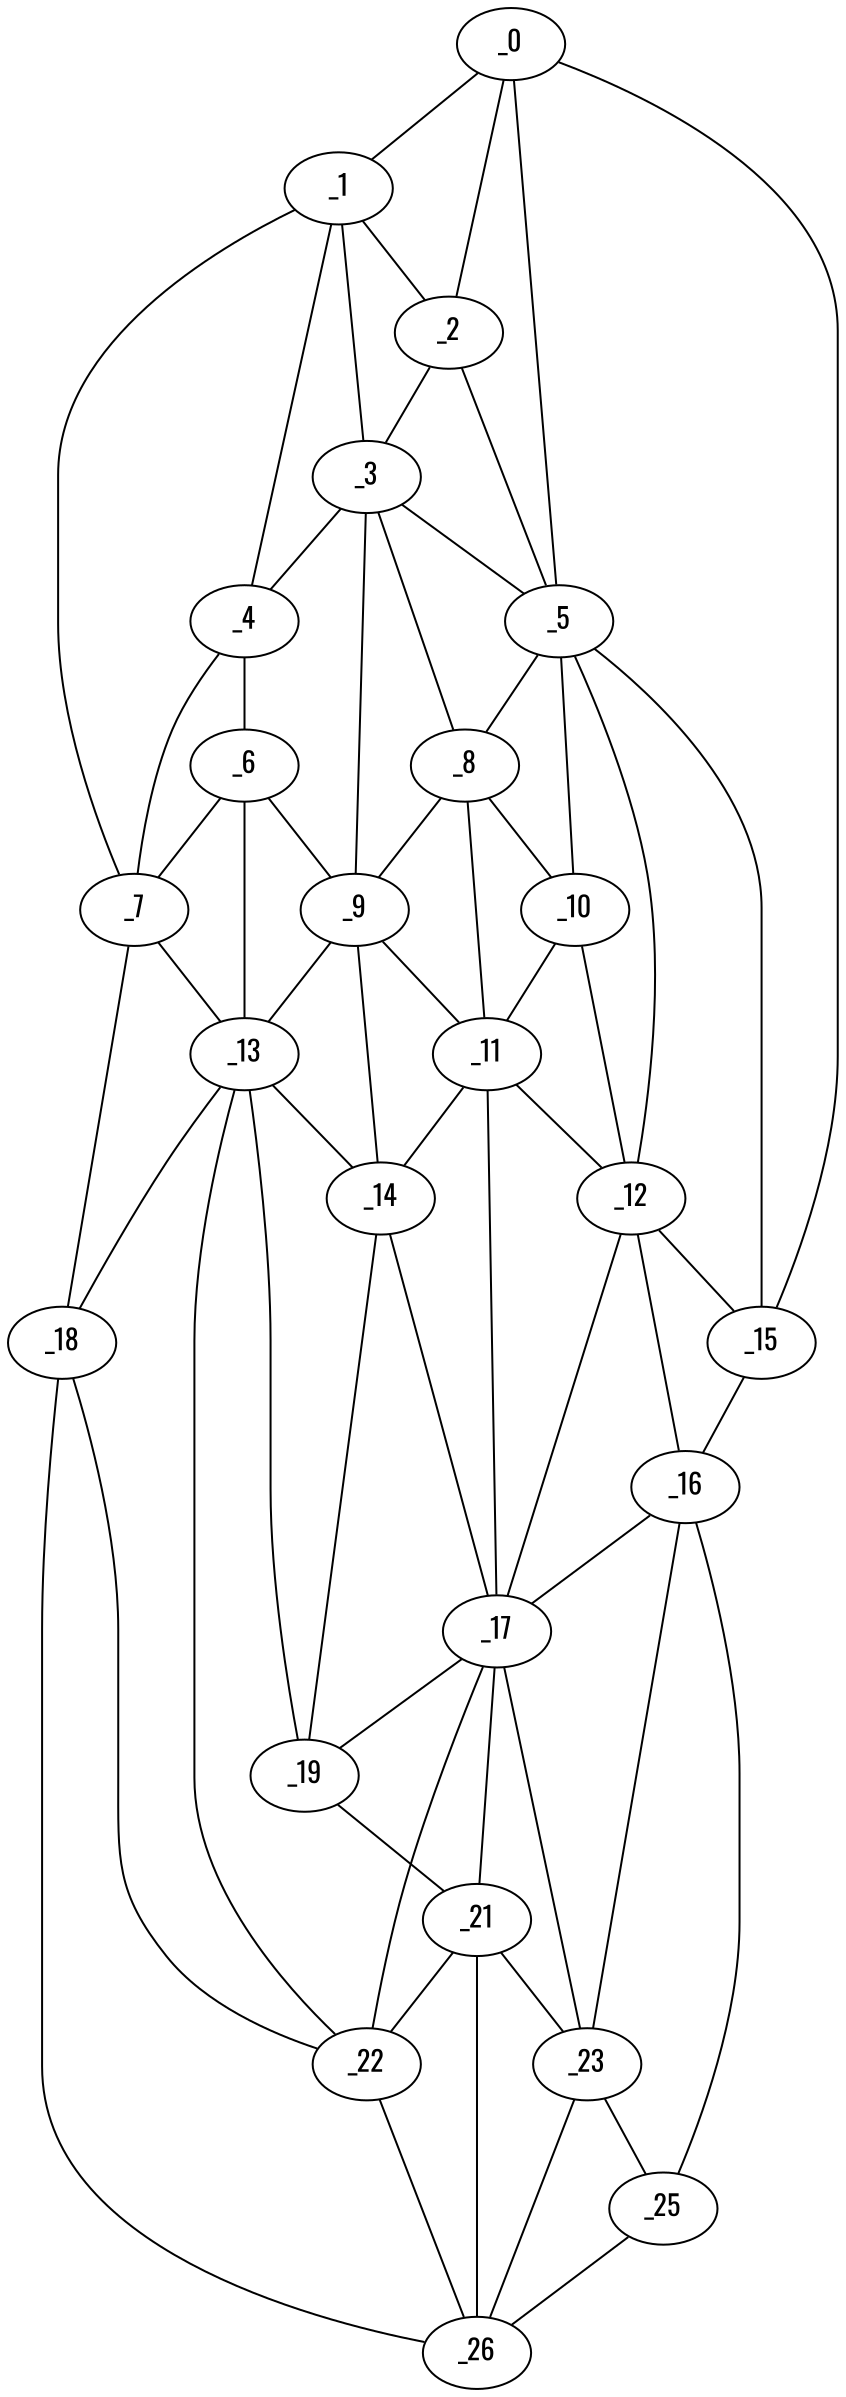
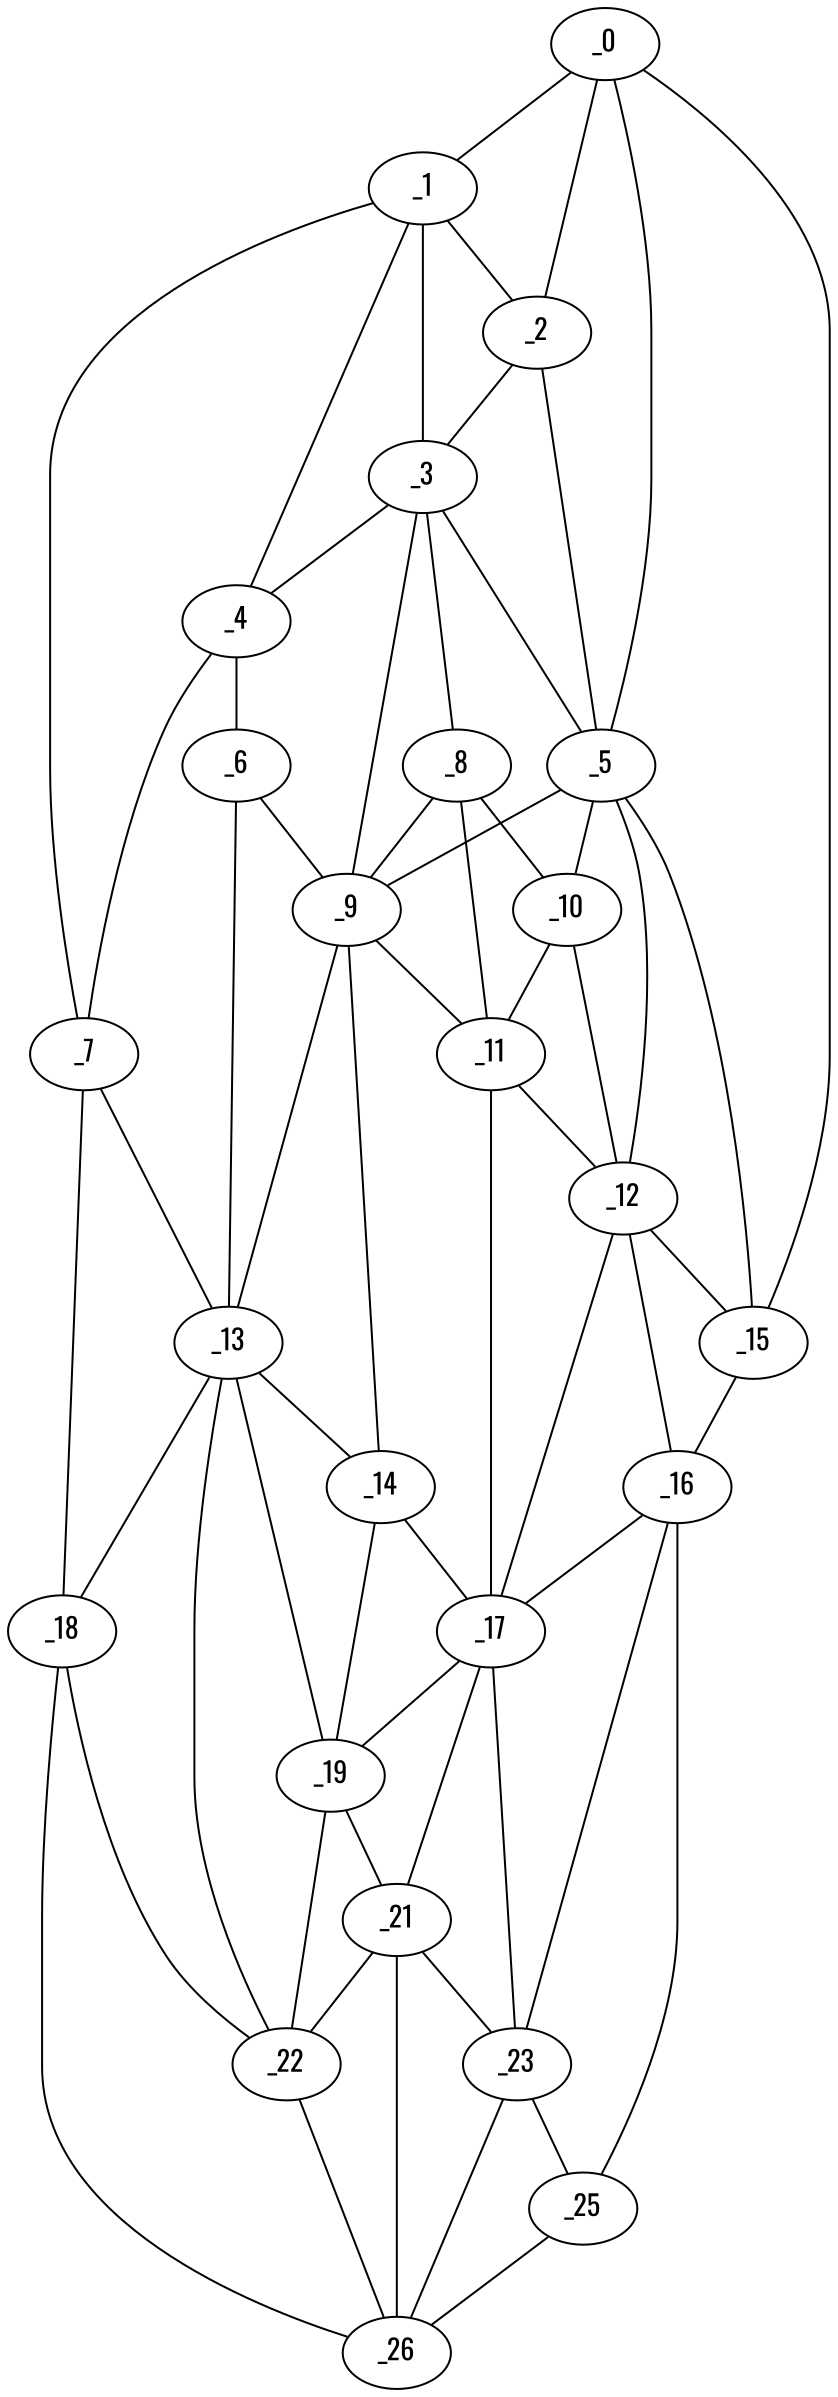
(512, 694) -> (479, 835)
(189, 838) -> none
(434, 1126) -> none
(417, 1844) -> (309, 1920)
